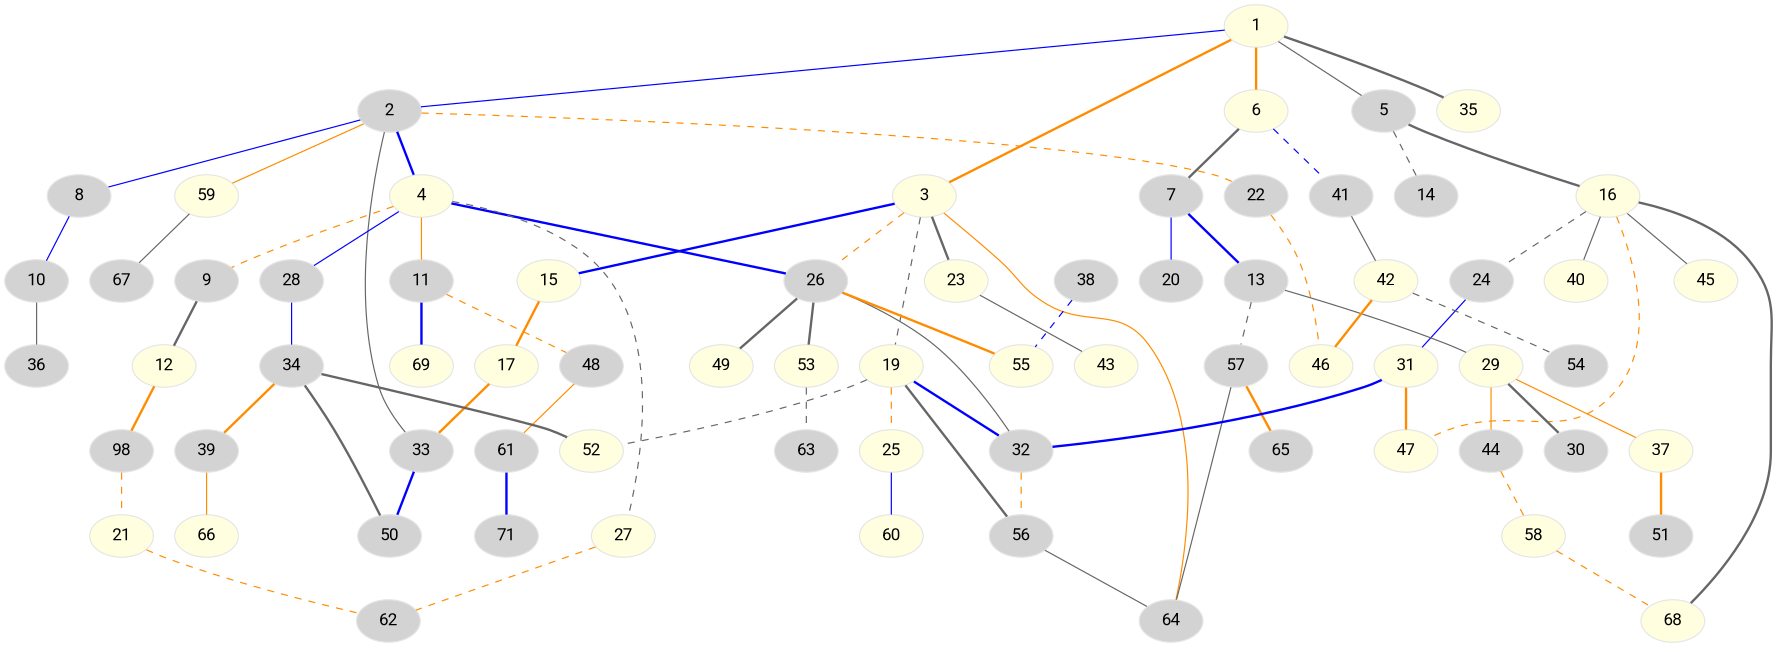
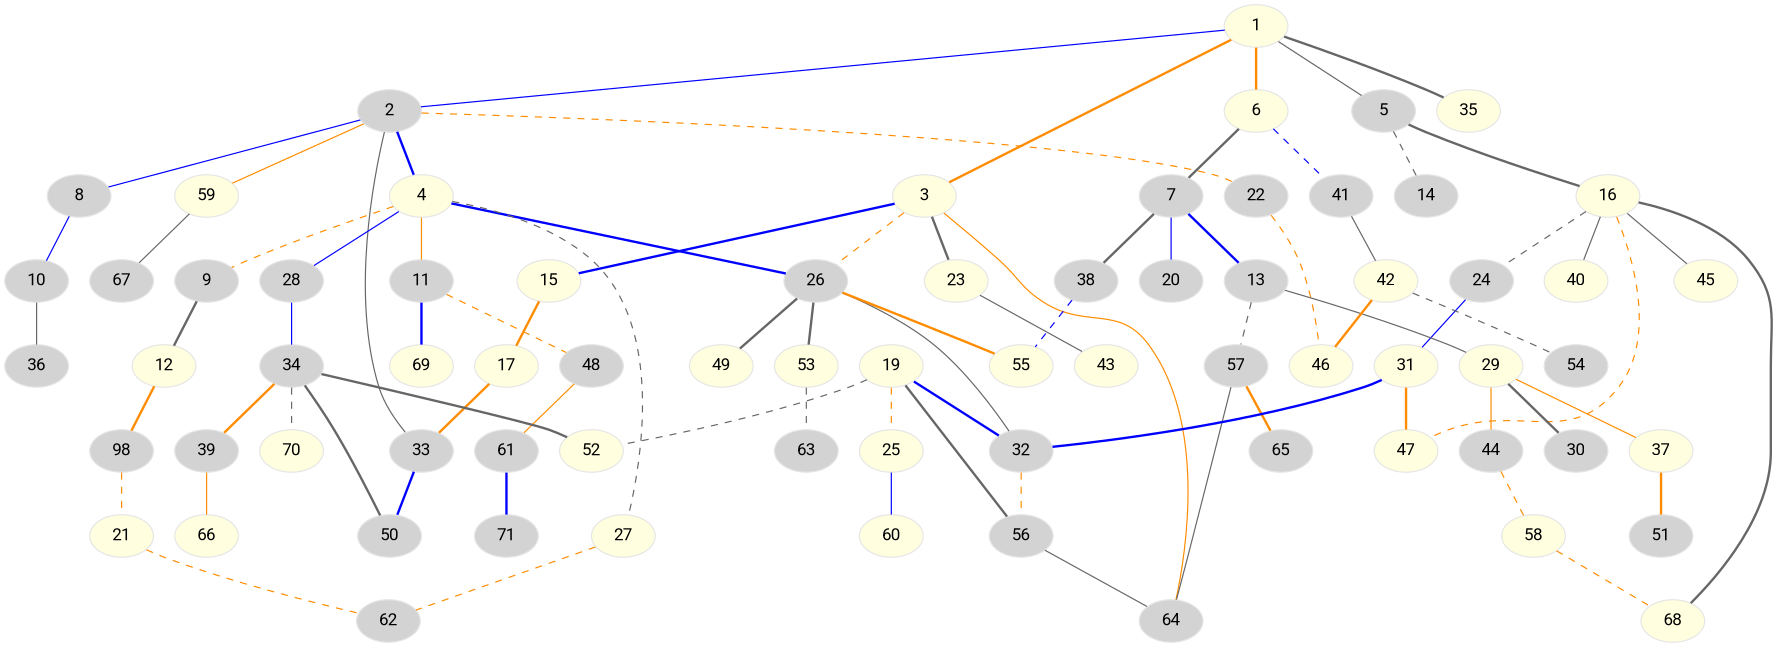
none -> (1129, 238)
(908, 281) -> none
none -> (292, 451)
